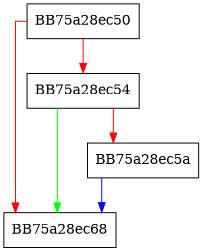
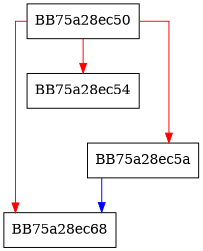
(113, 121) -> (169, 62)
(57, 156) -> none
